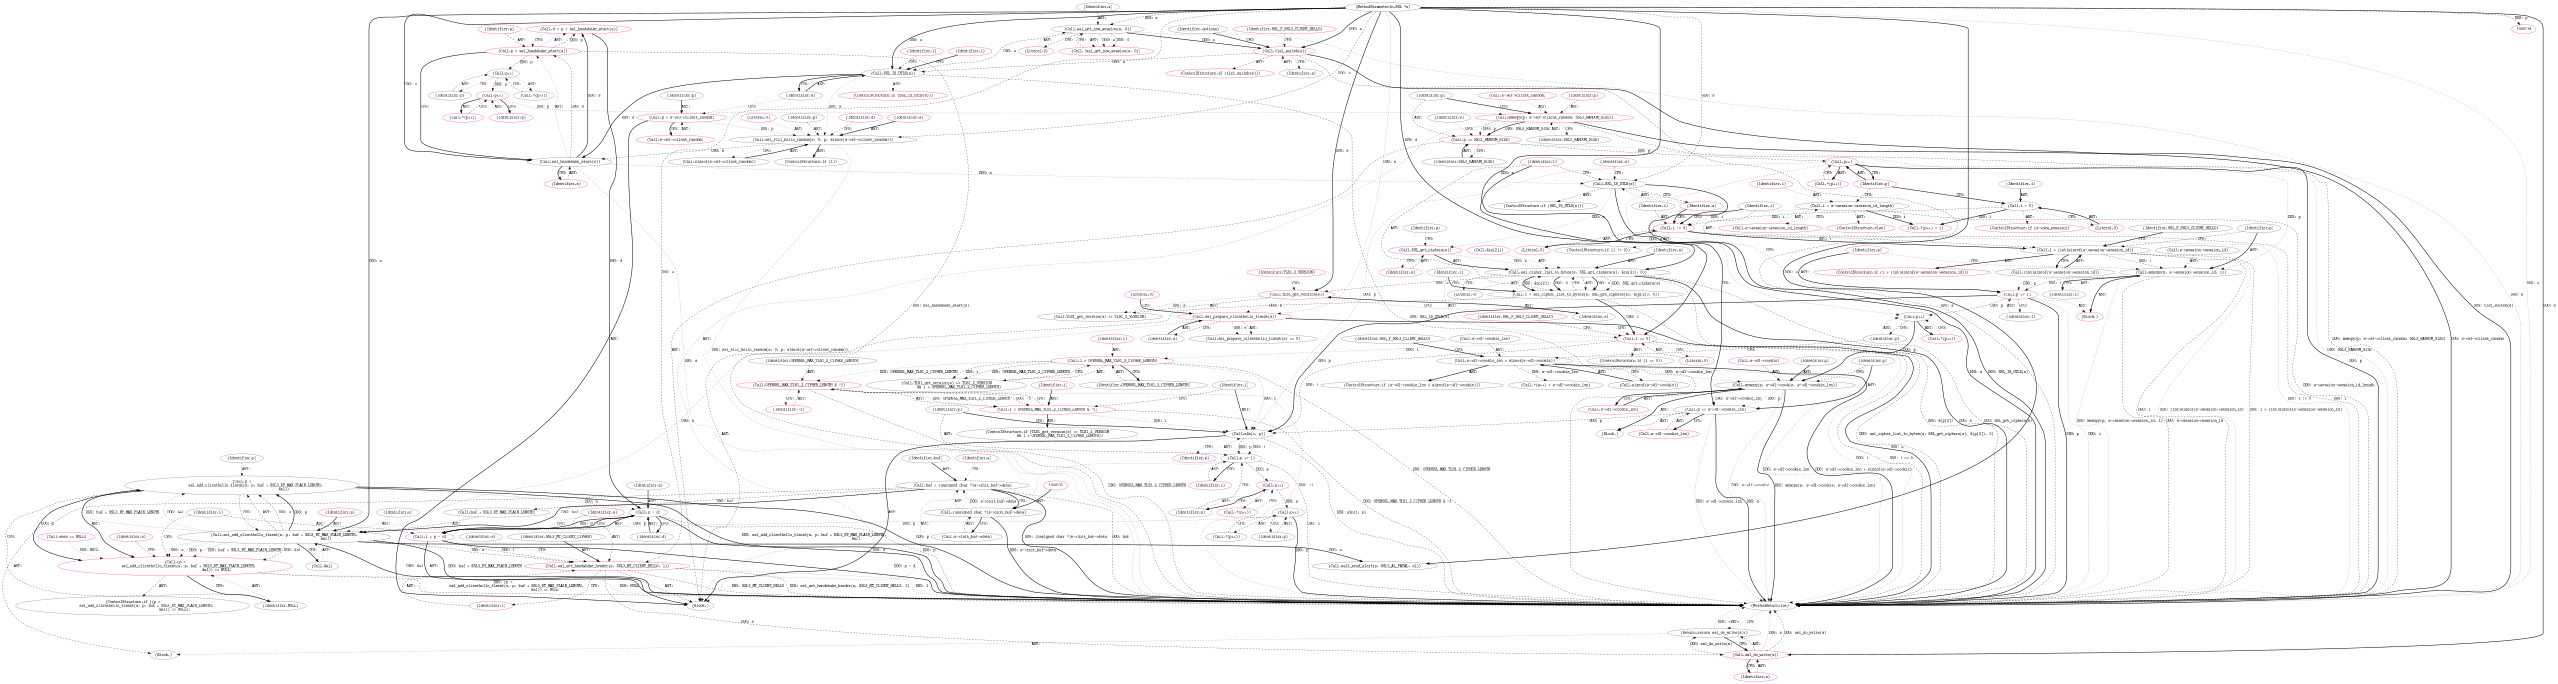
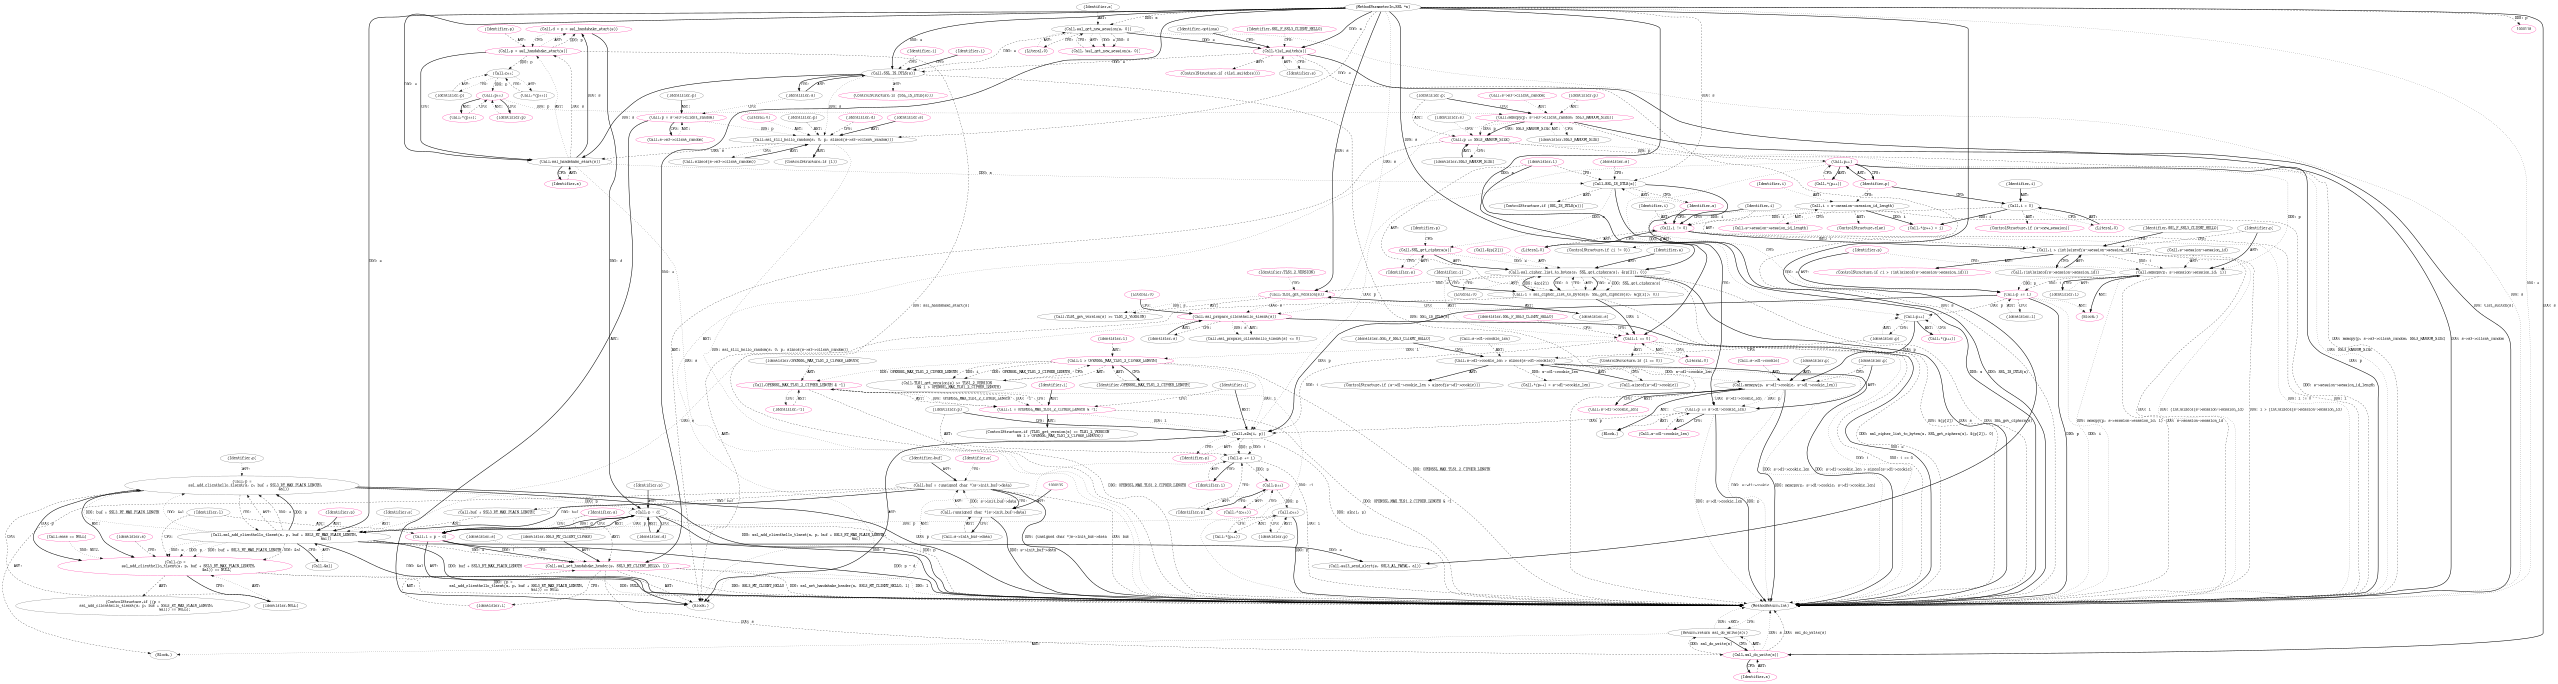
(801, 109) -> (801, 109)
(507, 553) -> (507, 553)
